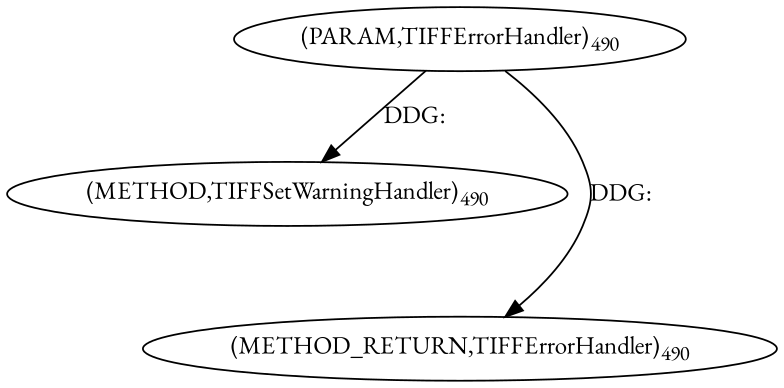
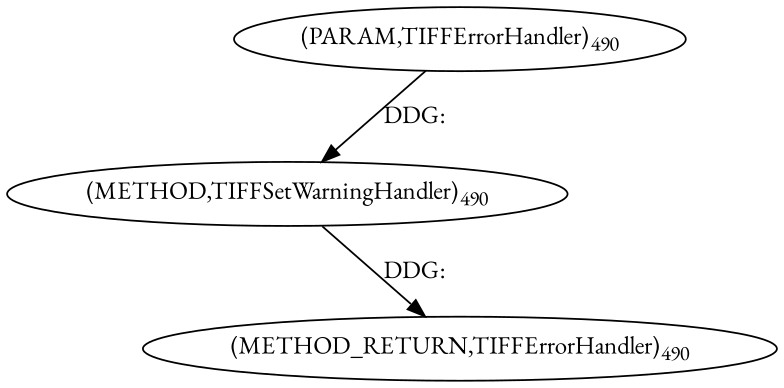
(590, 185) -> (367, 265)
